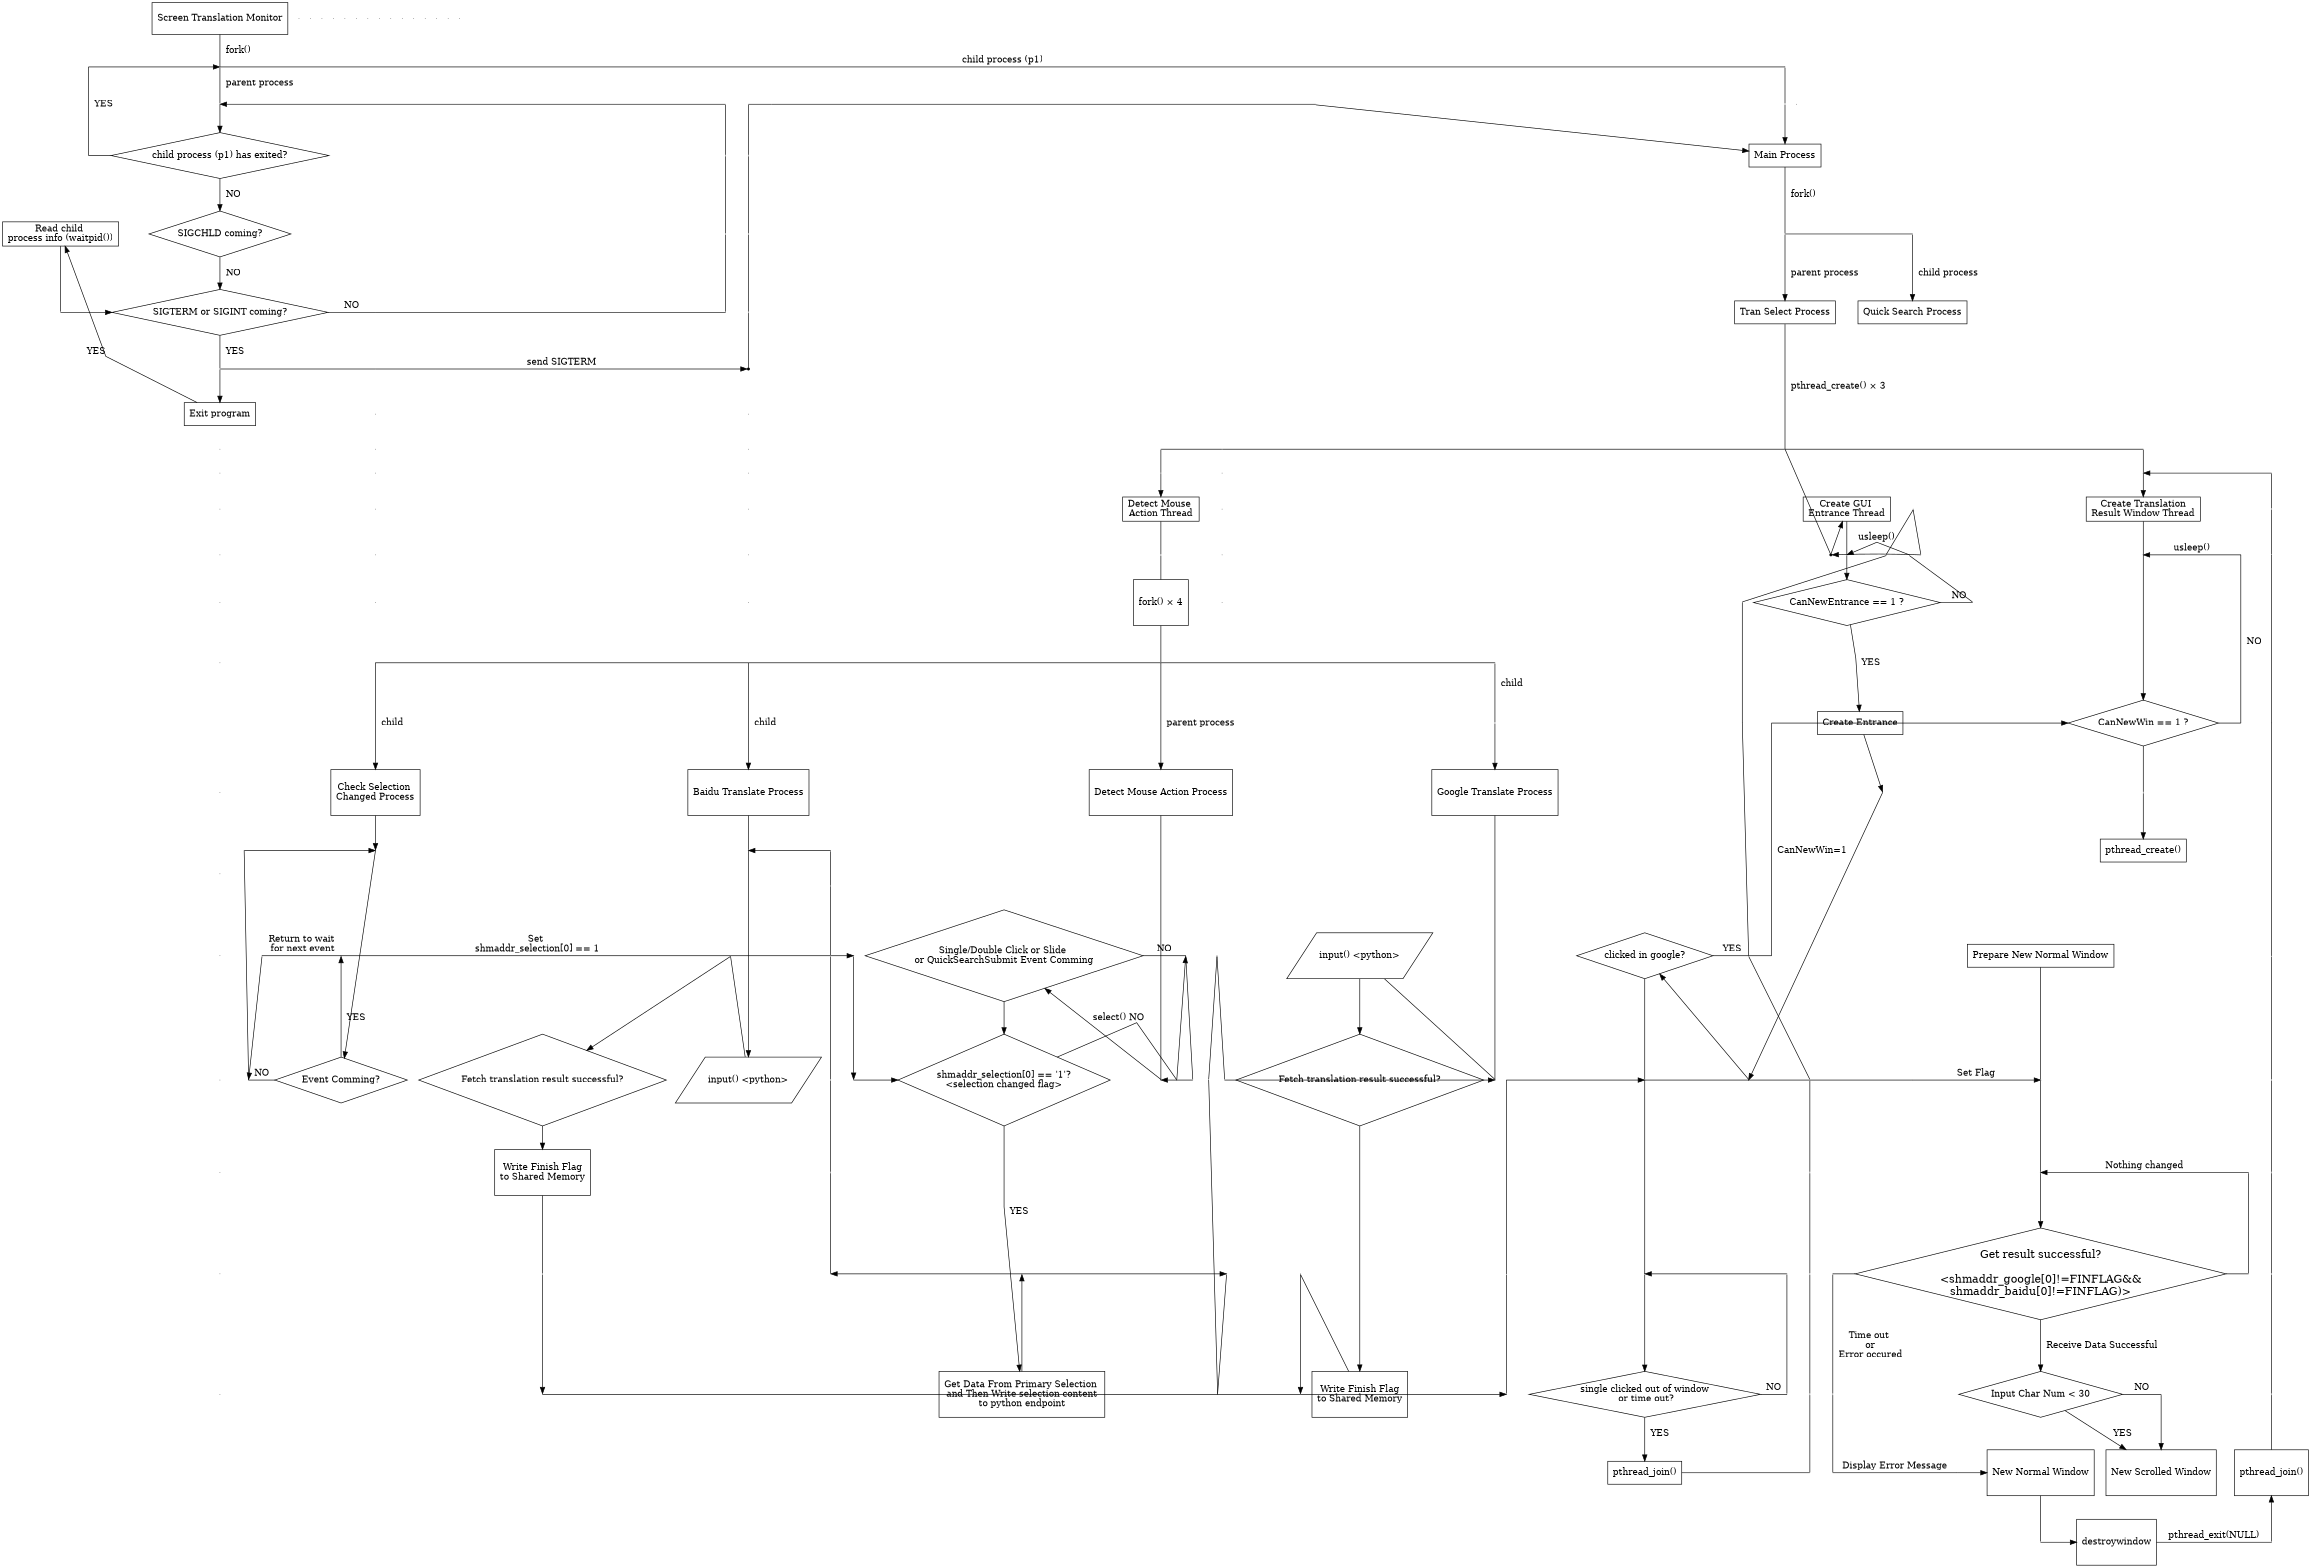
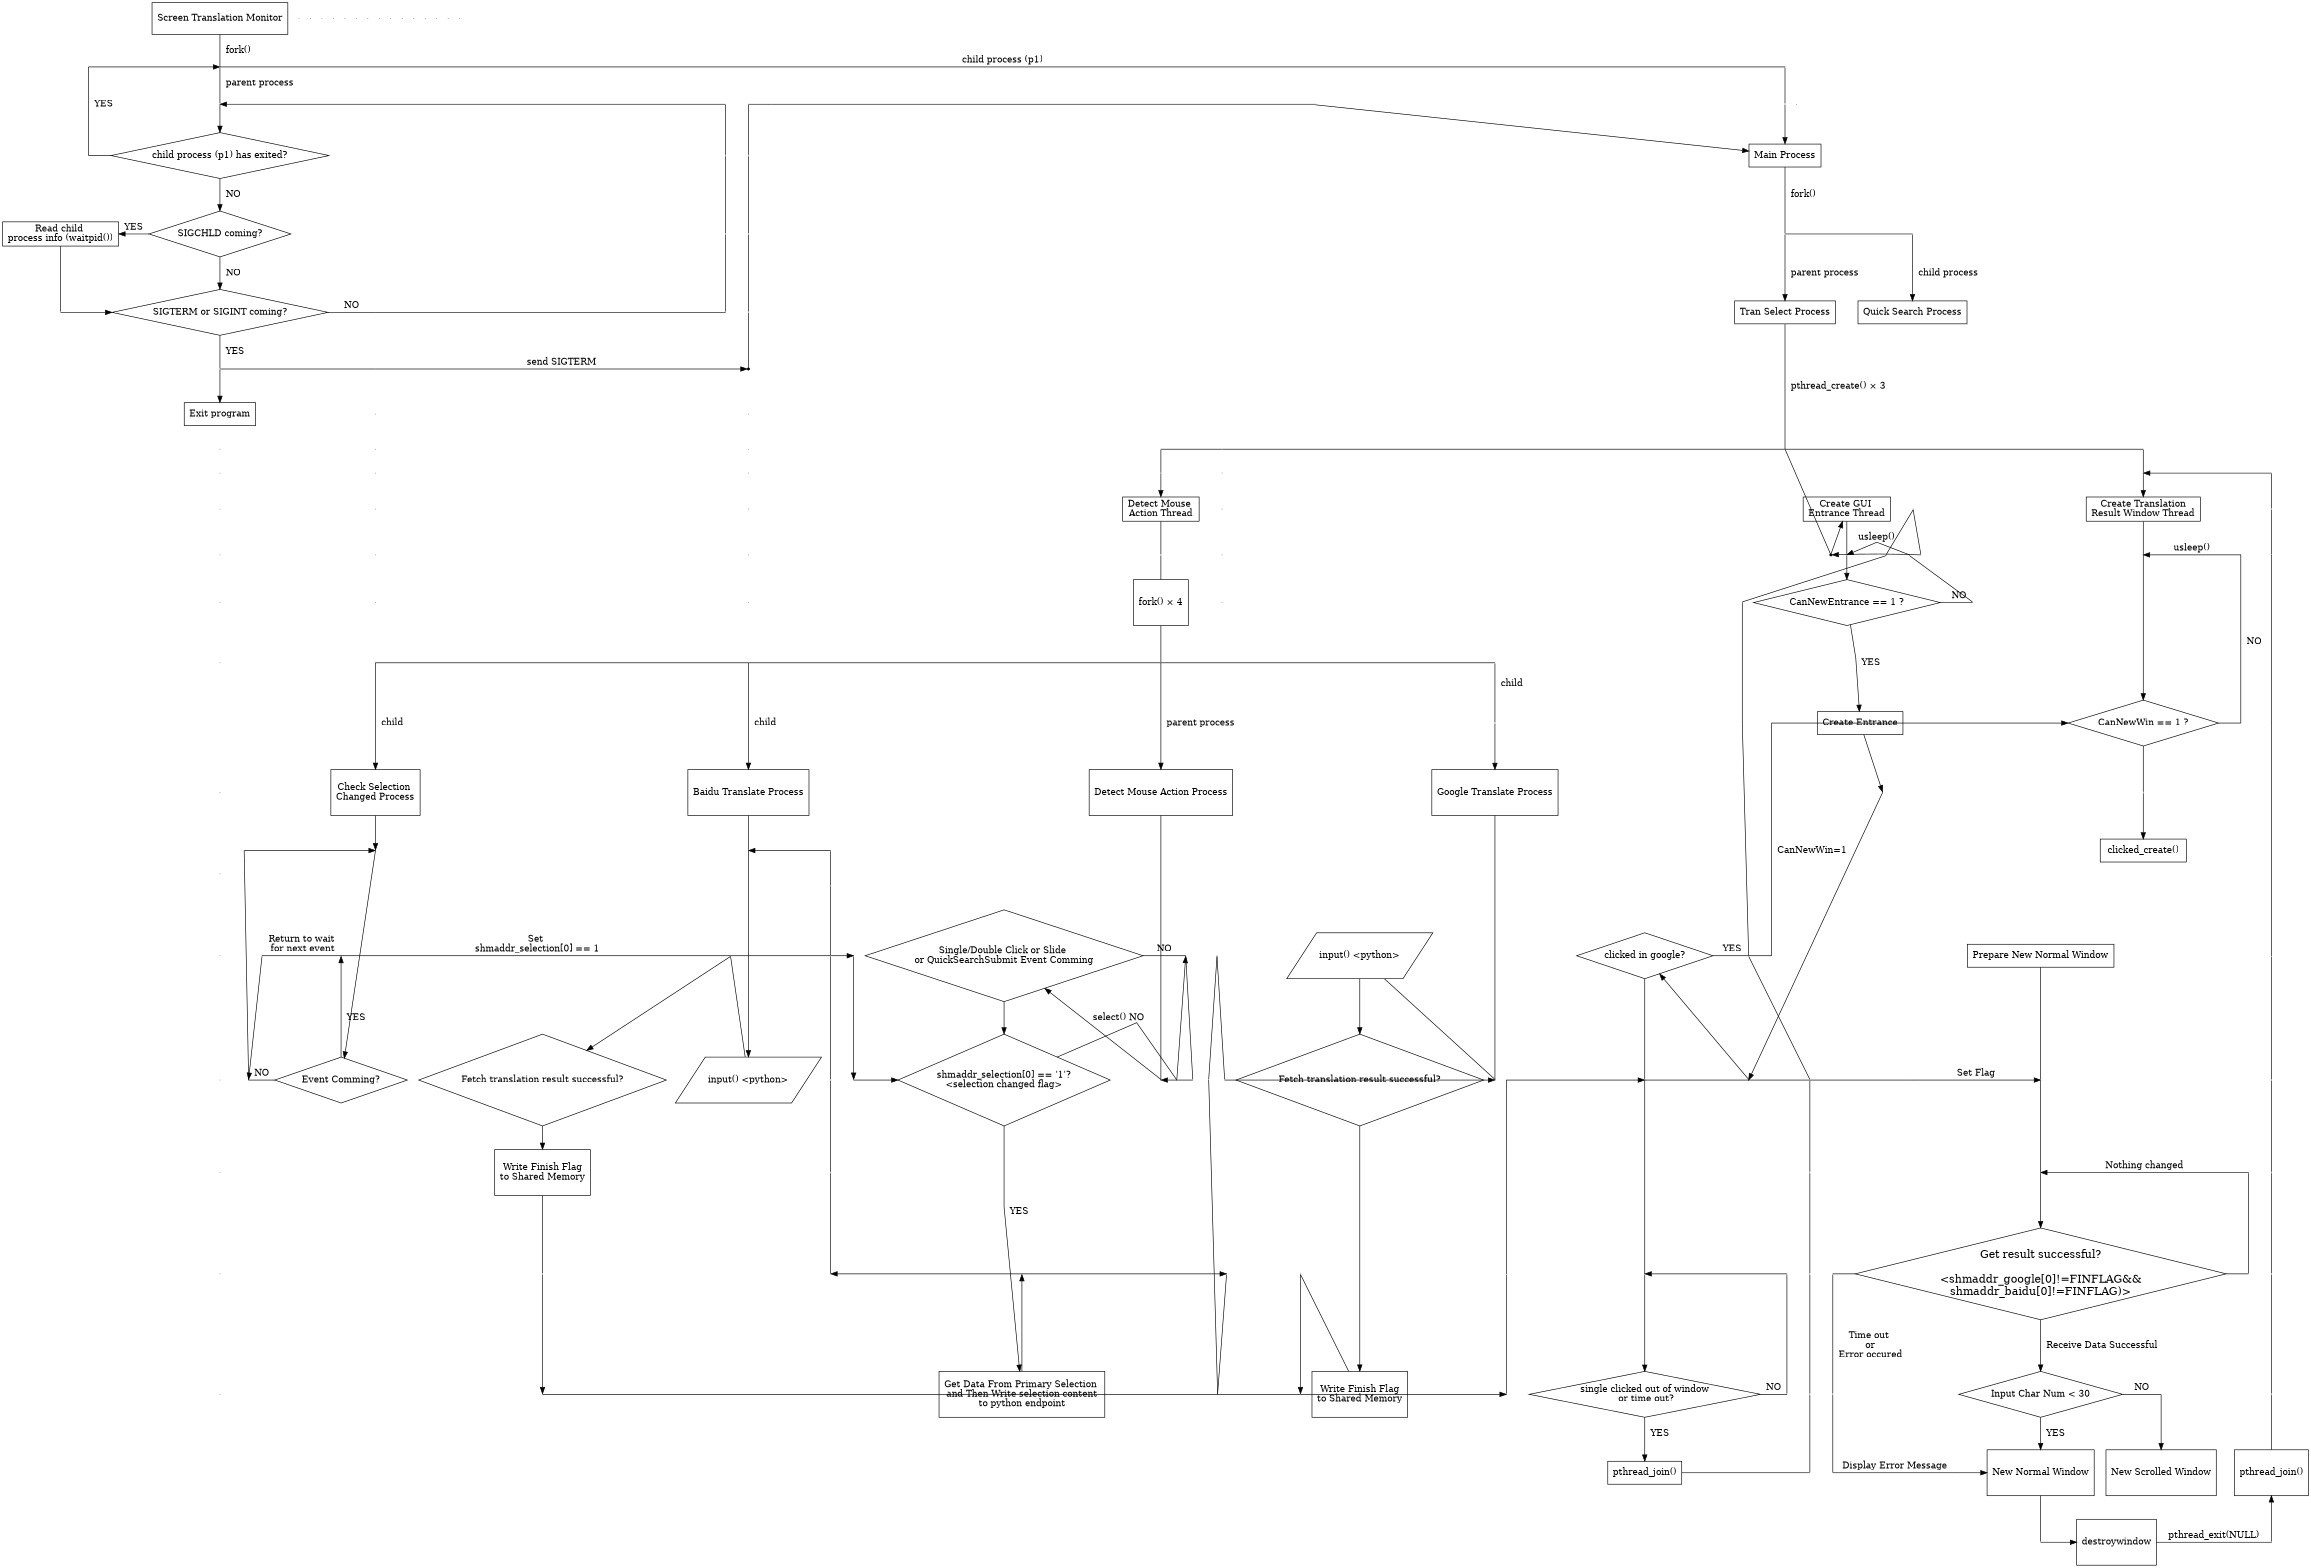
(104, 352) -> (137, 234)
(2143, 851) -> (2143, 851)
(2093, 1428) -> (2041, 1430)
